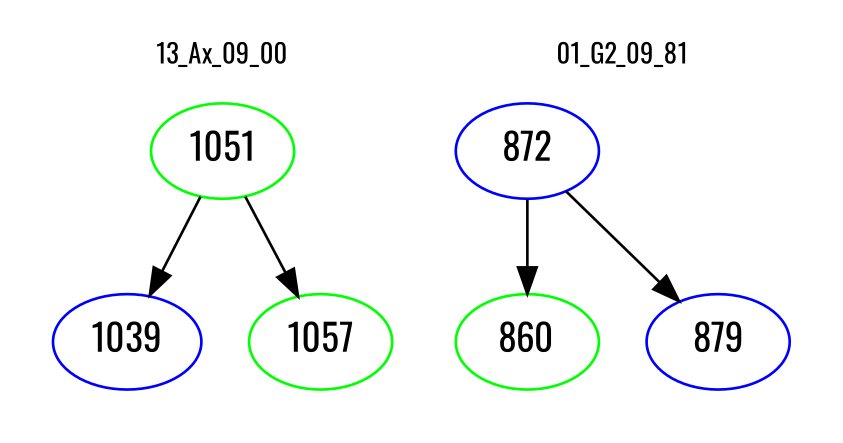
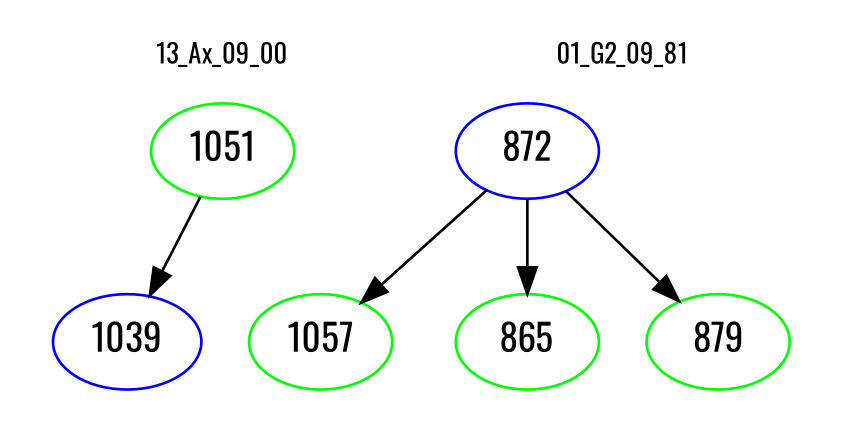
(265, 235) -> (452, 221)
(527, 342) -> (527, 342)
(718, 342) -> (718, 342)
